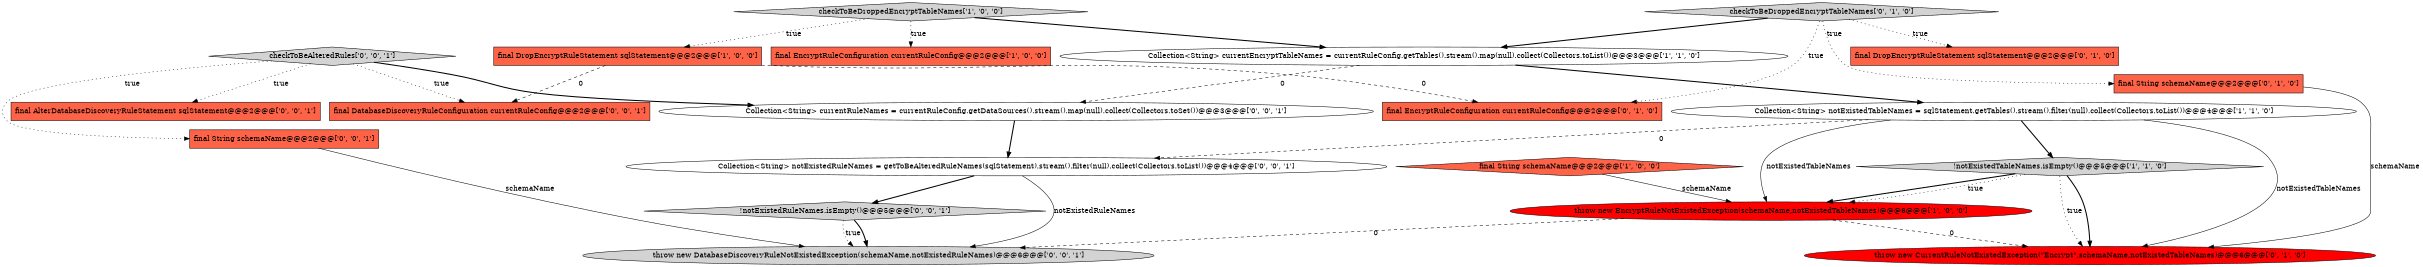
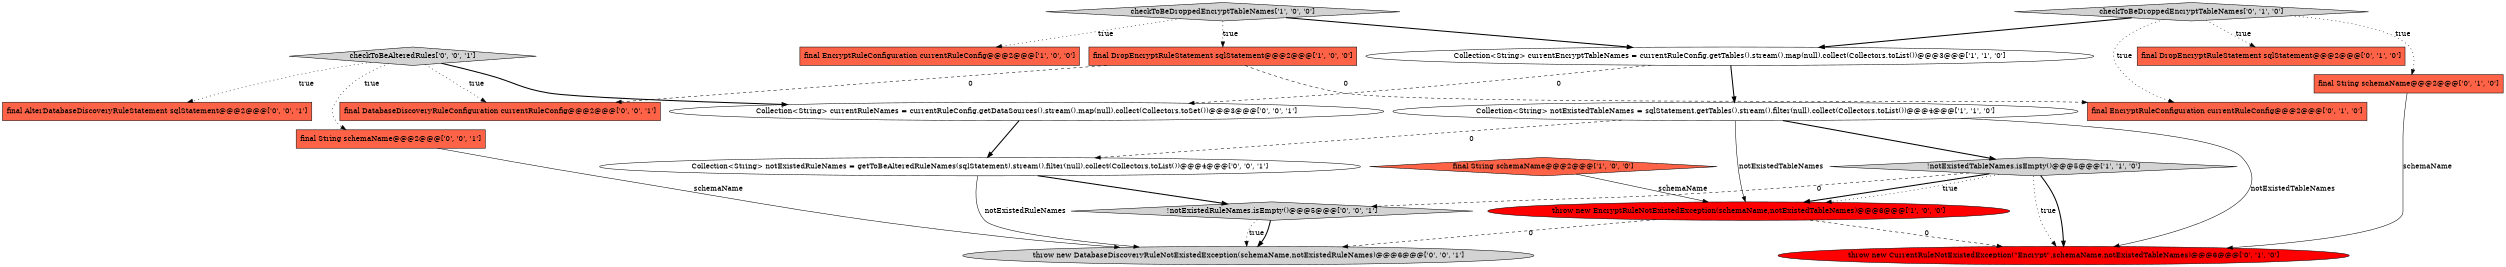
none -> (1688, 194)
